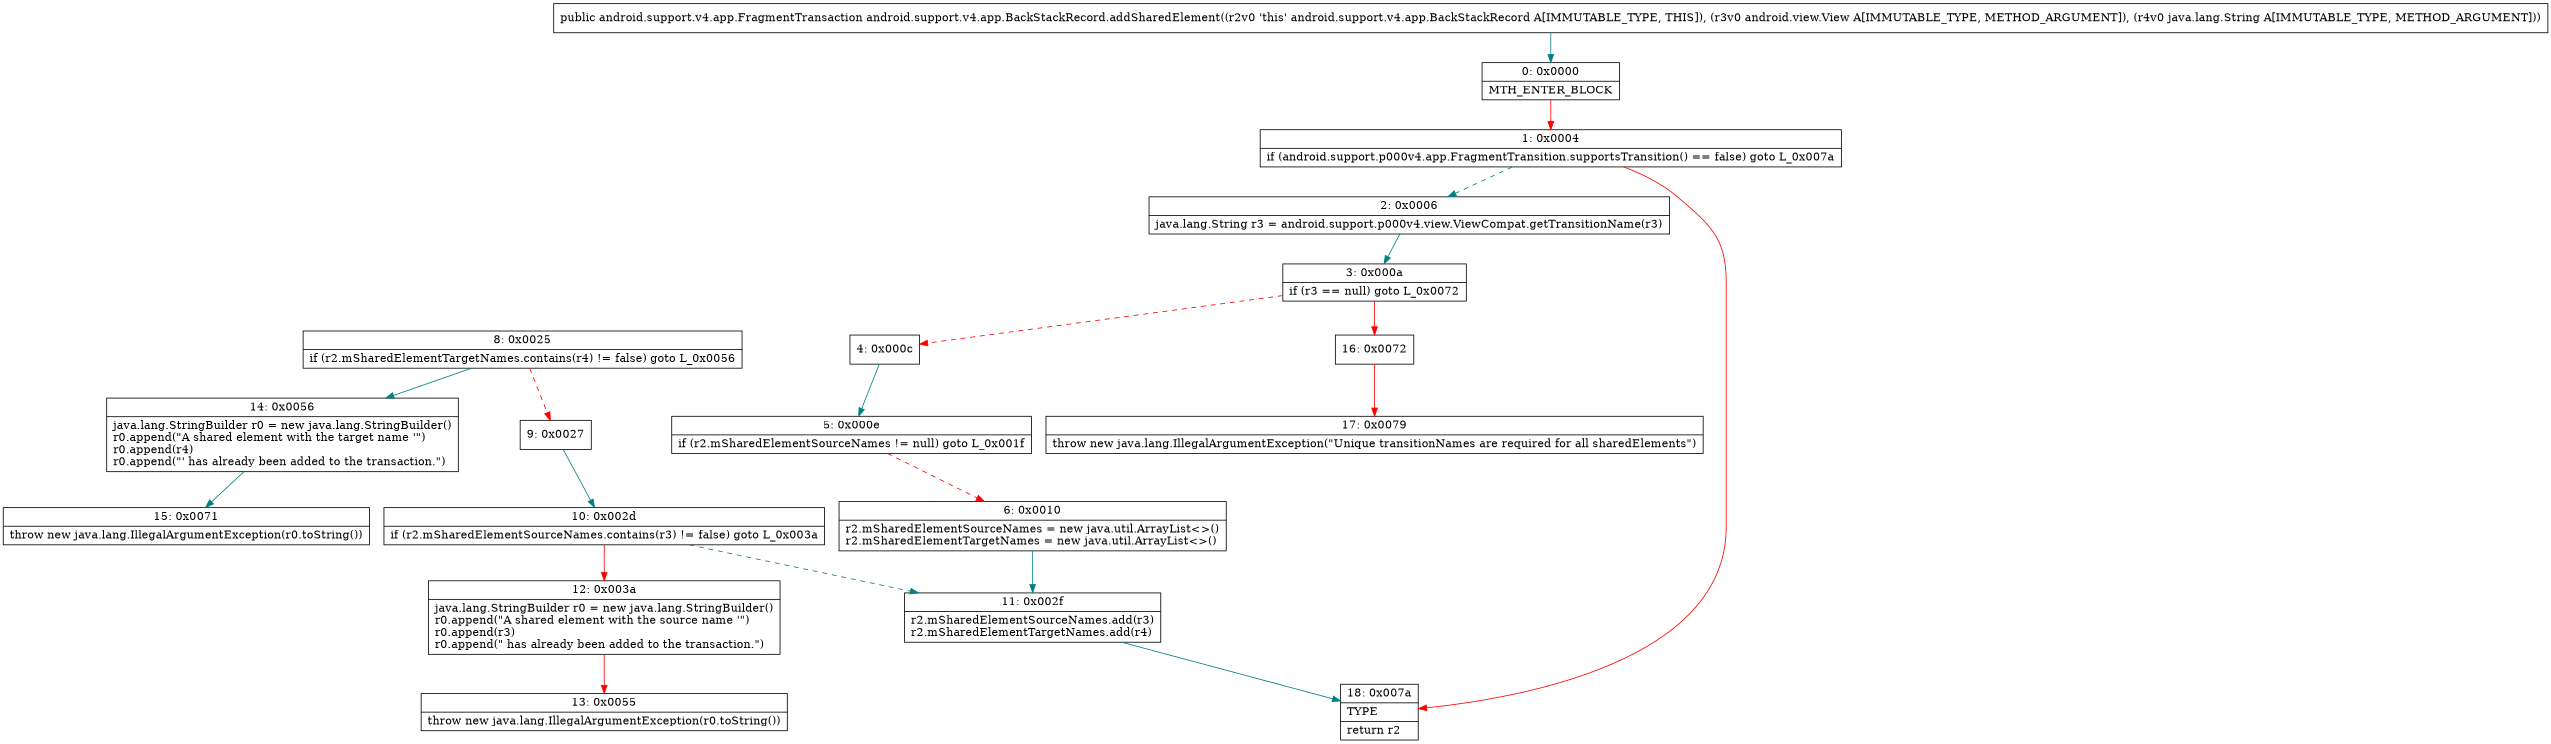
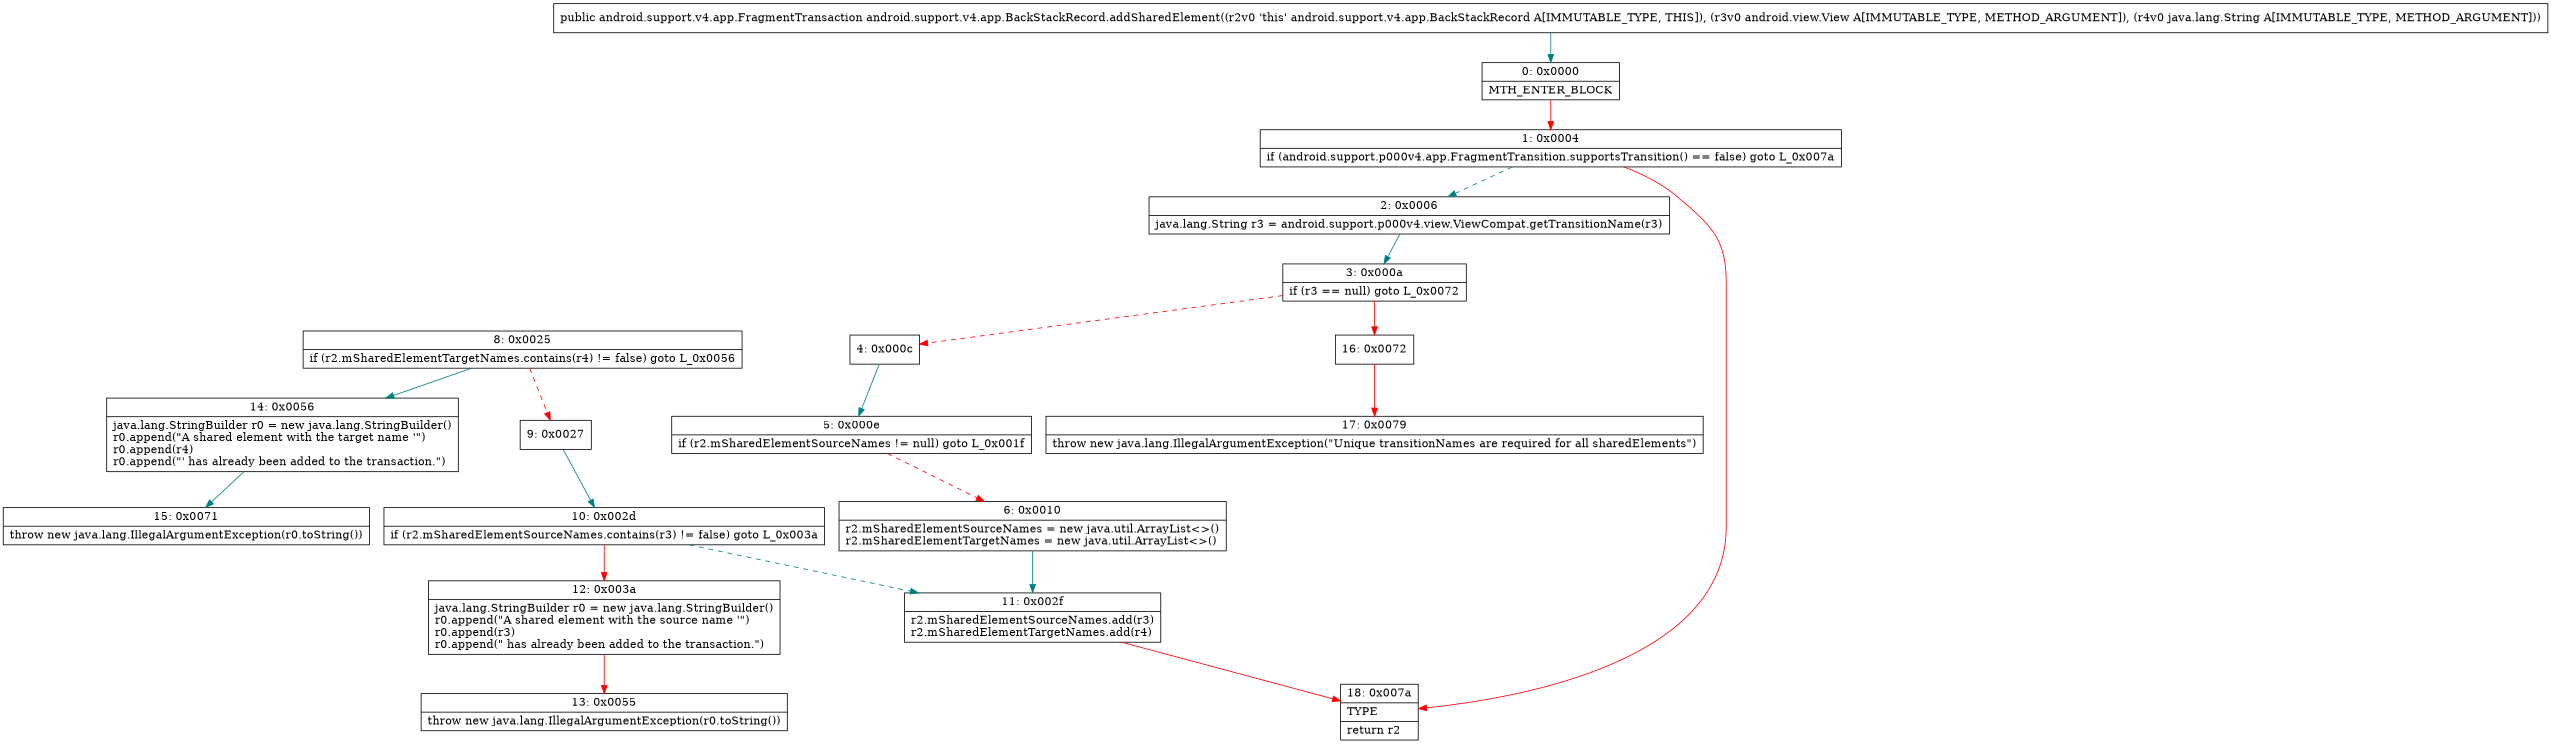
(1227, 671) -> (1227, 671)
